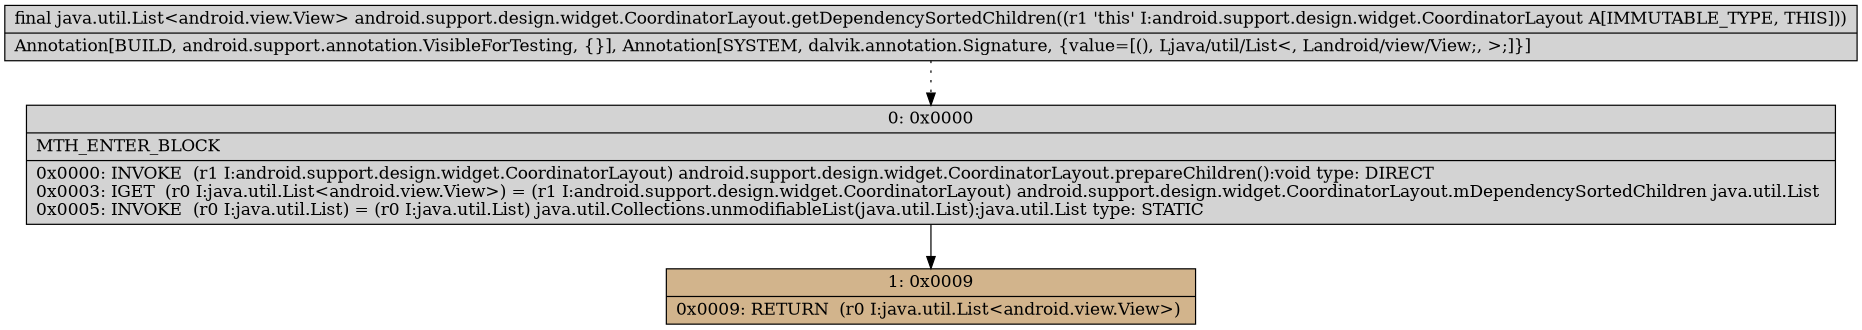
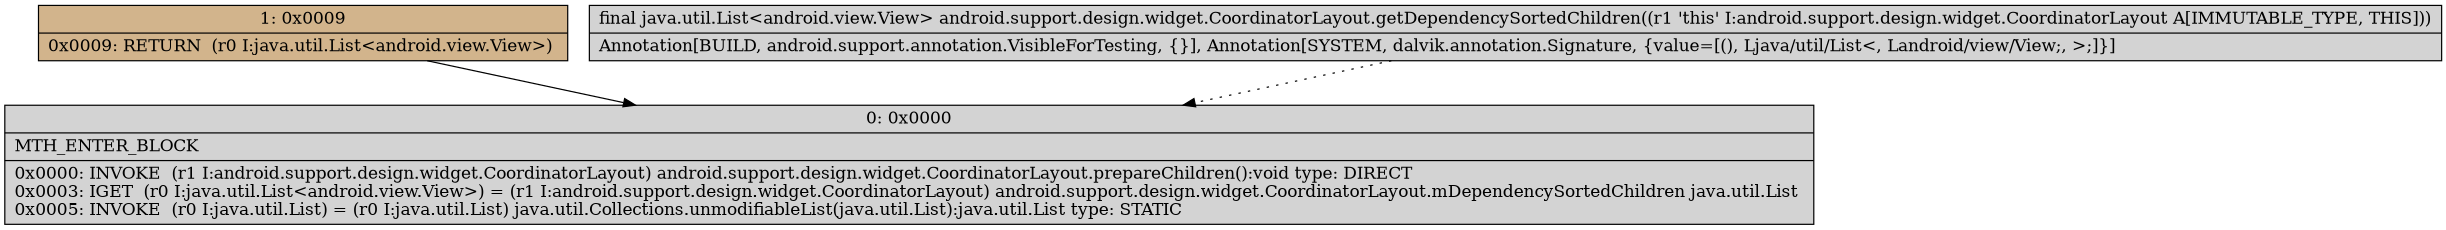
(931, 241) -> (525, 82)
